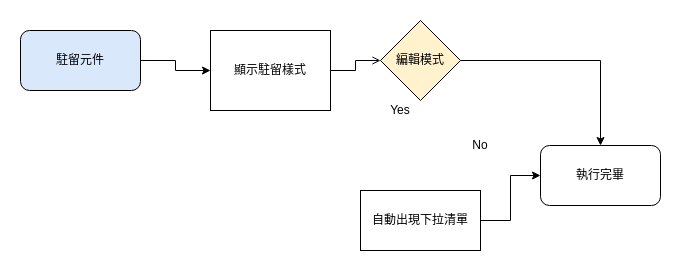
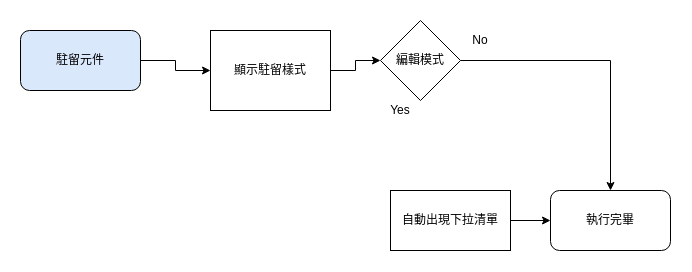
(374, 61) -> (372, 61)
(421, 61) -> (421, 61)
(481, 146) -> (481, 41)
(601, 176) -> (611, 221)
(421, 221) -> (451, 221)
